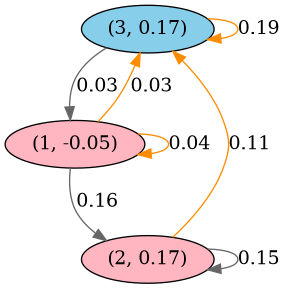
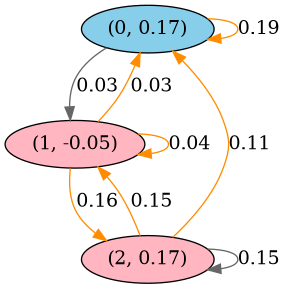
(148, 29) -> (148, 29)
(73, 204) -> (73, 204)
none -> (126, 205)
